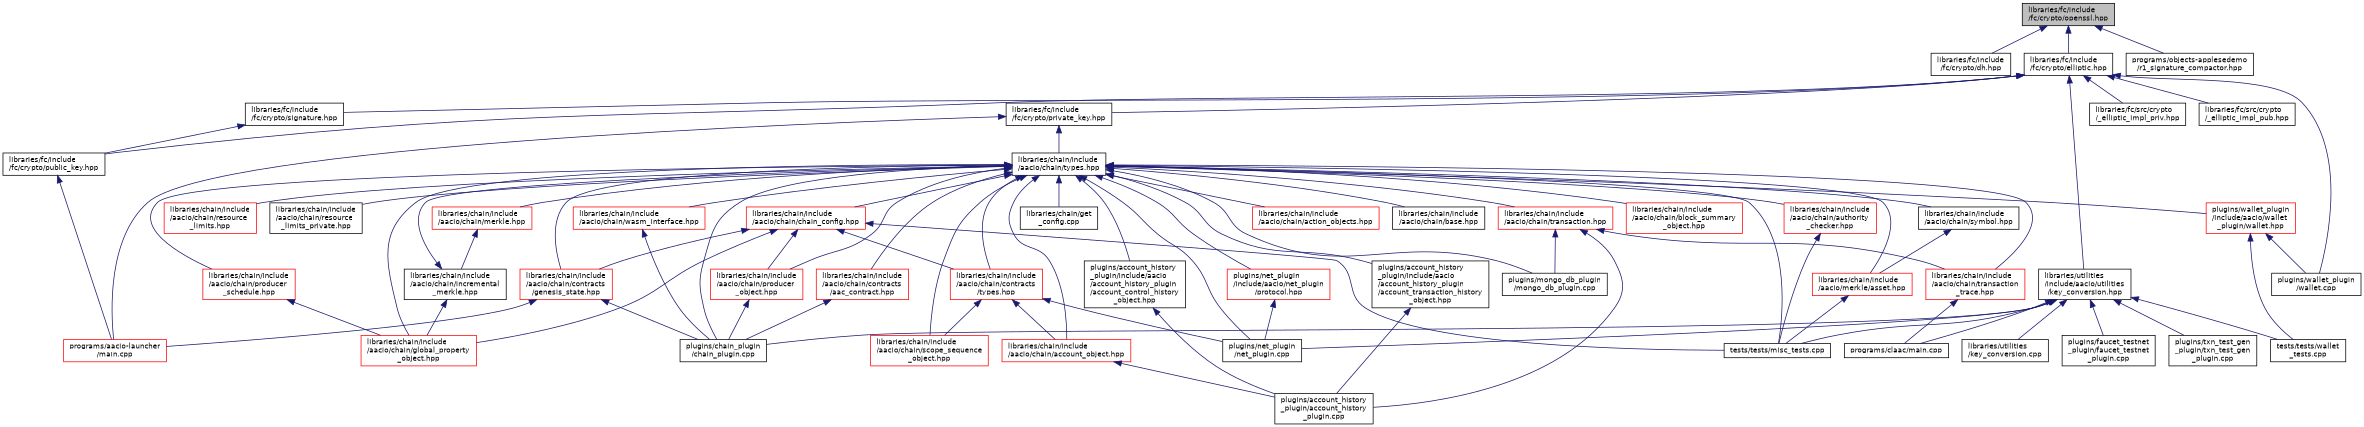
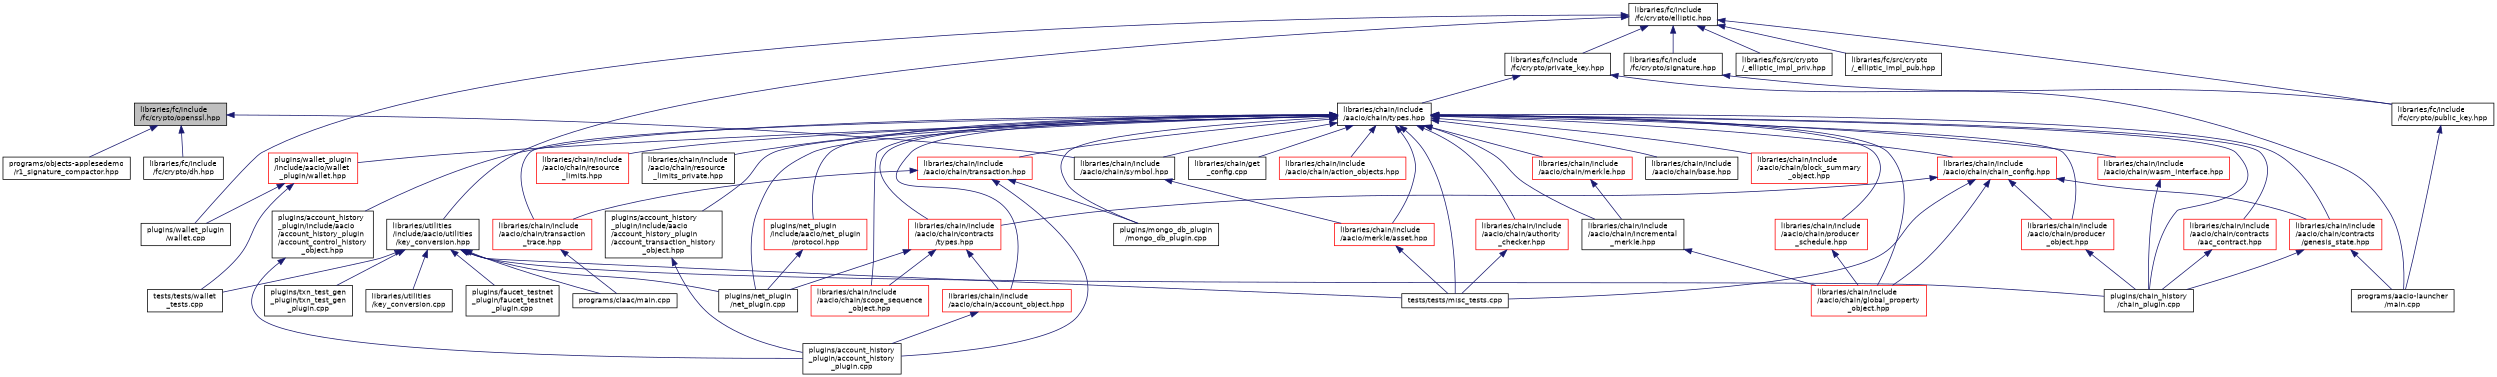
(2068, 43) -> (655, 125)
(685, 177) -> (1513, 173)
(115, 351) -> (2403, 301)
(723, 351) -> (2149, 301)
